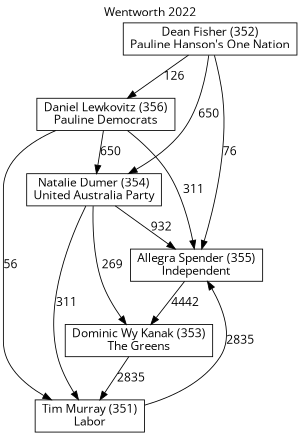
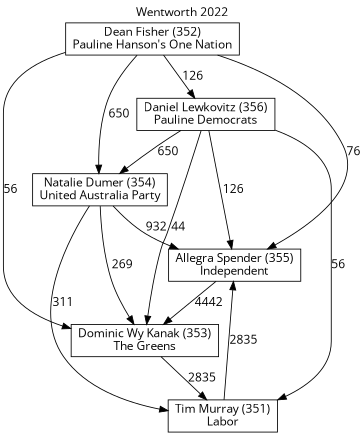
none -> (3, 188)
(194, 190) -> (233, 190)
none -> (171, 222)
